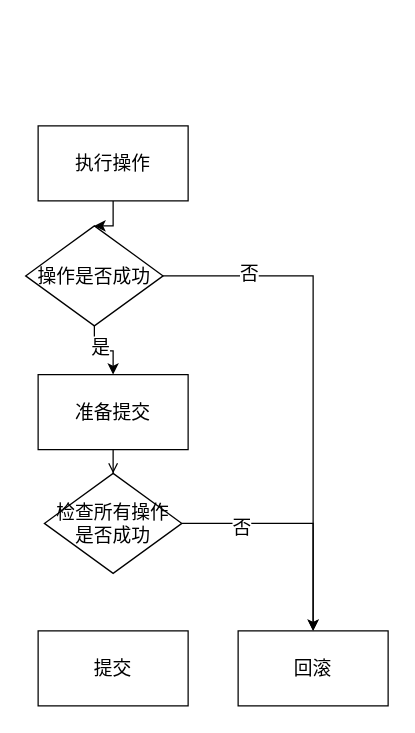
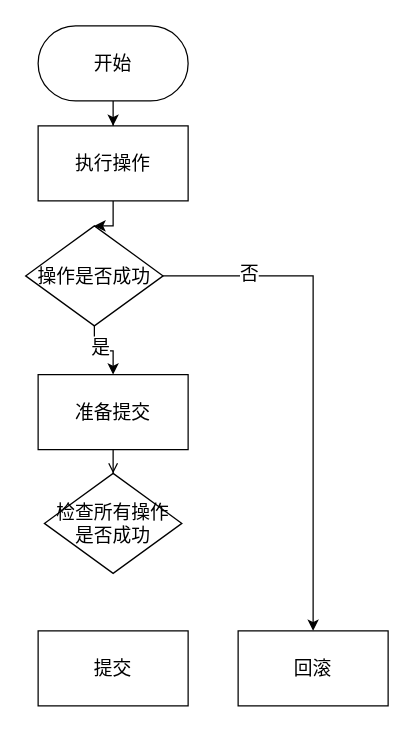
none -> (113, 63)
none -> (113, 118)
(246, 523) -> none
